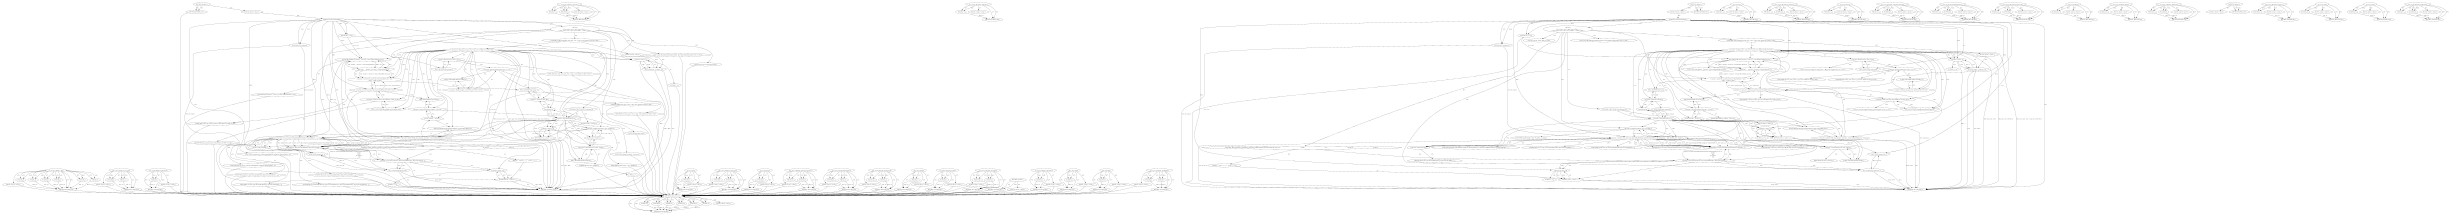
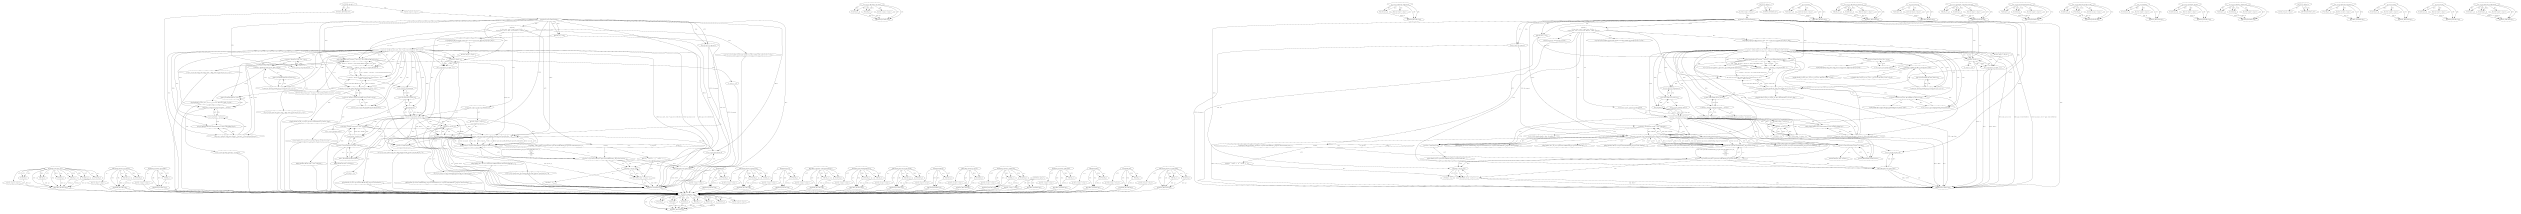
(706, 64) -> none
